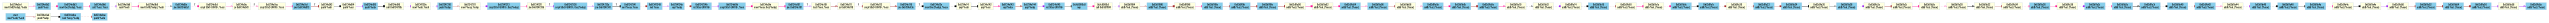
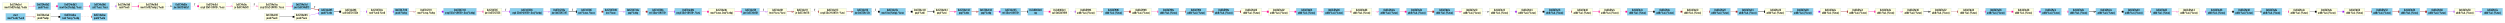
(314, 6) -> (314, 9)
